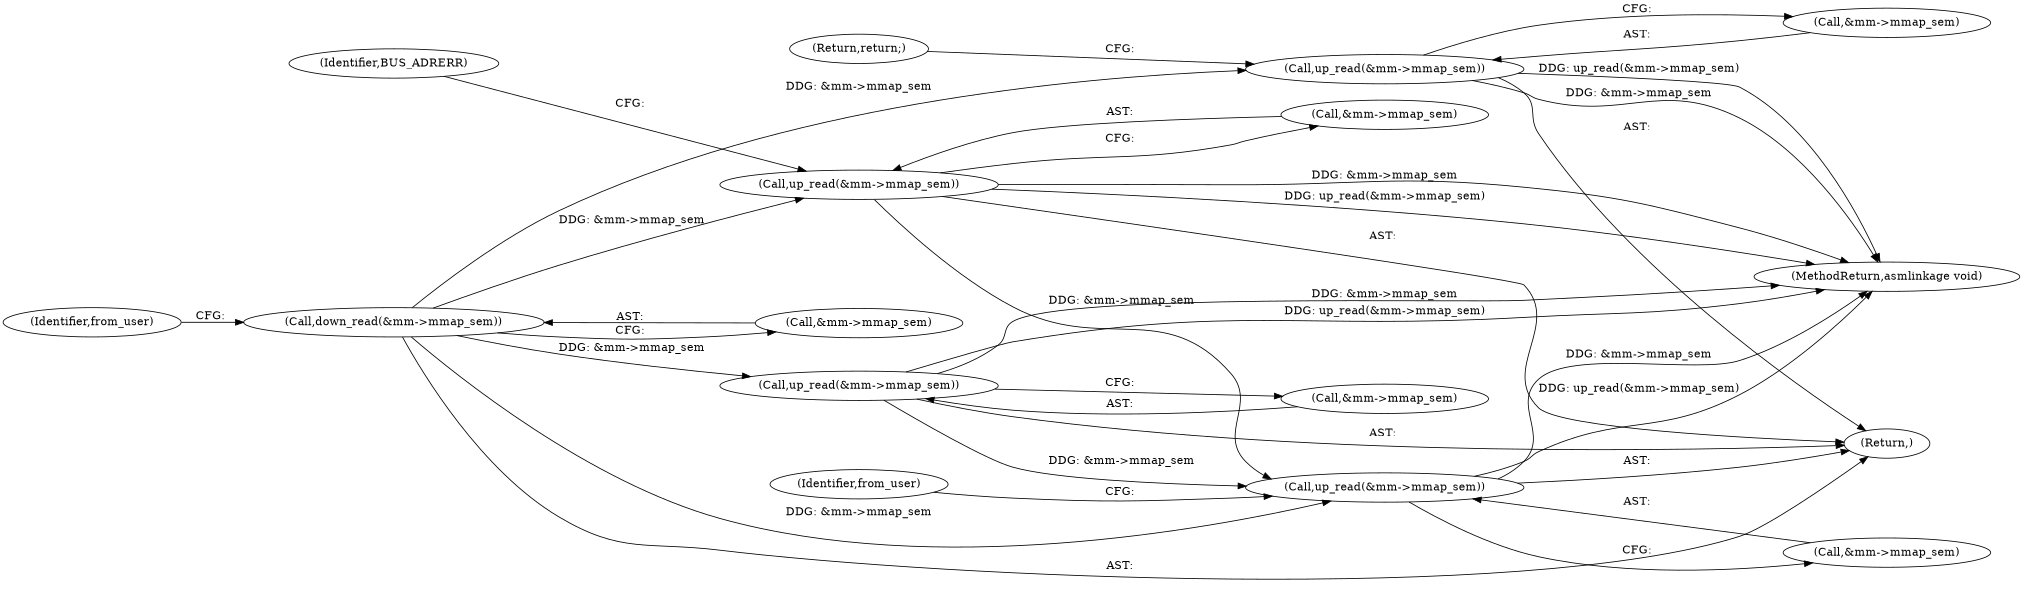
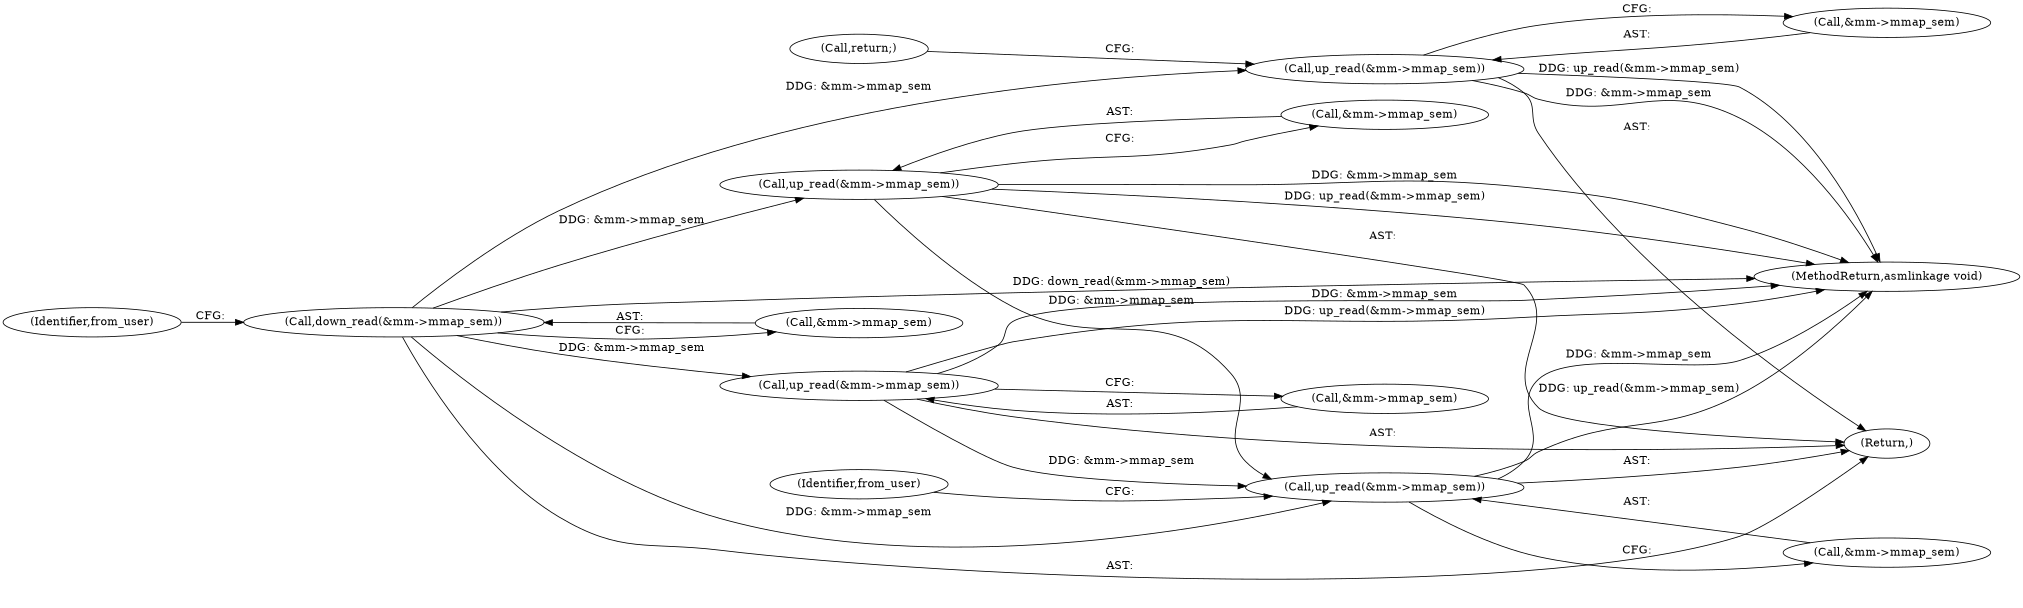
(859, 49) -> (859, 49)
(394, 63) -> none
none -> (1124, 290)
